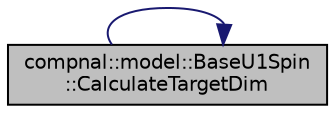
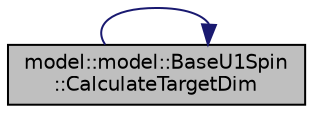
(168, 75) -> (157, 75)
